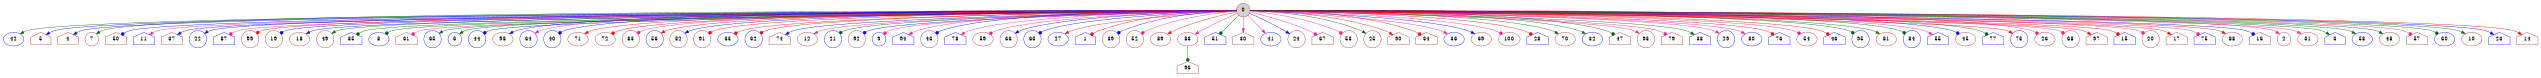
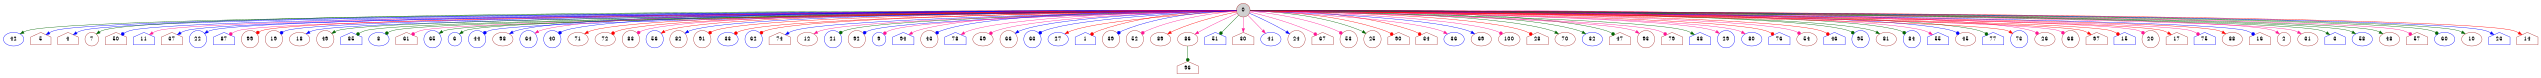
(1335, 18) -> (1335, 18)
(1538, 39) -> (1538, 39)
